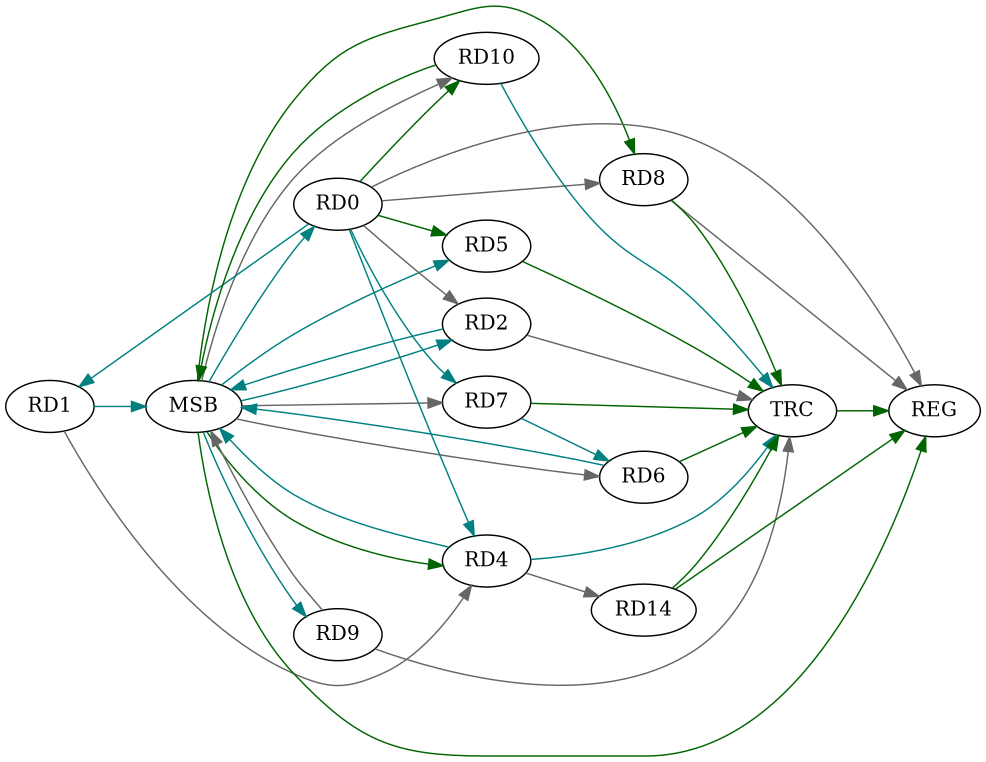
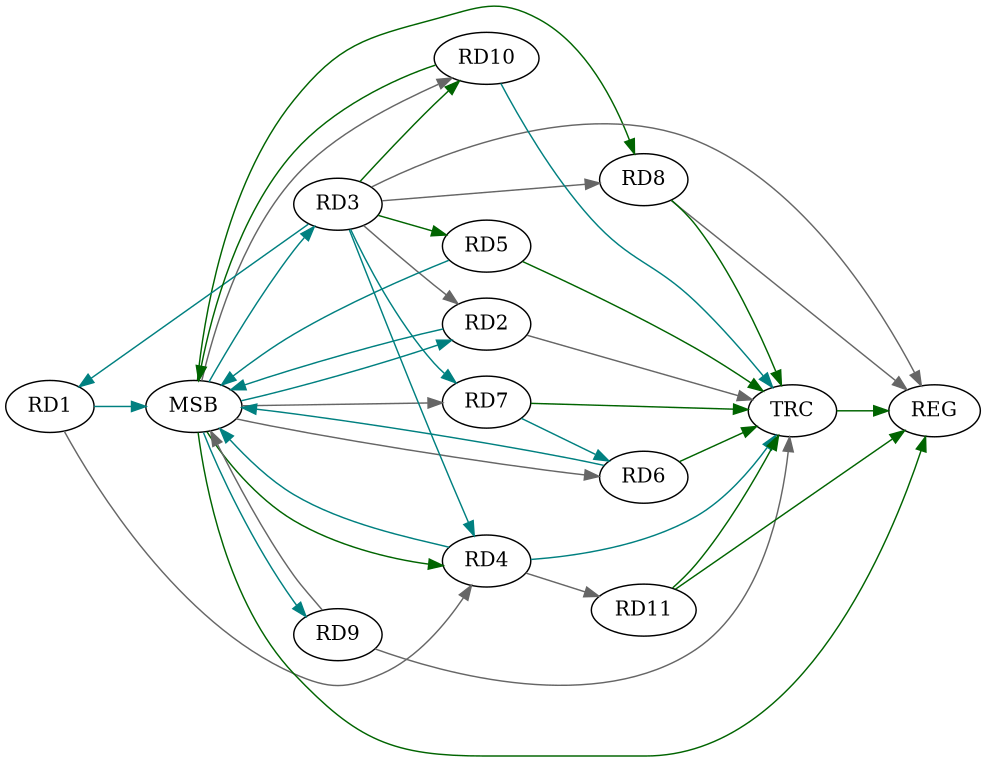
(338, 204) -> (338, 204)
(324, 318) -> (337, 311)
(644, 610) -> (644, 610)
